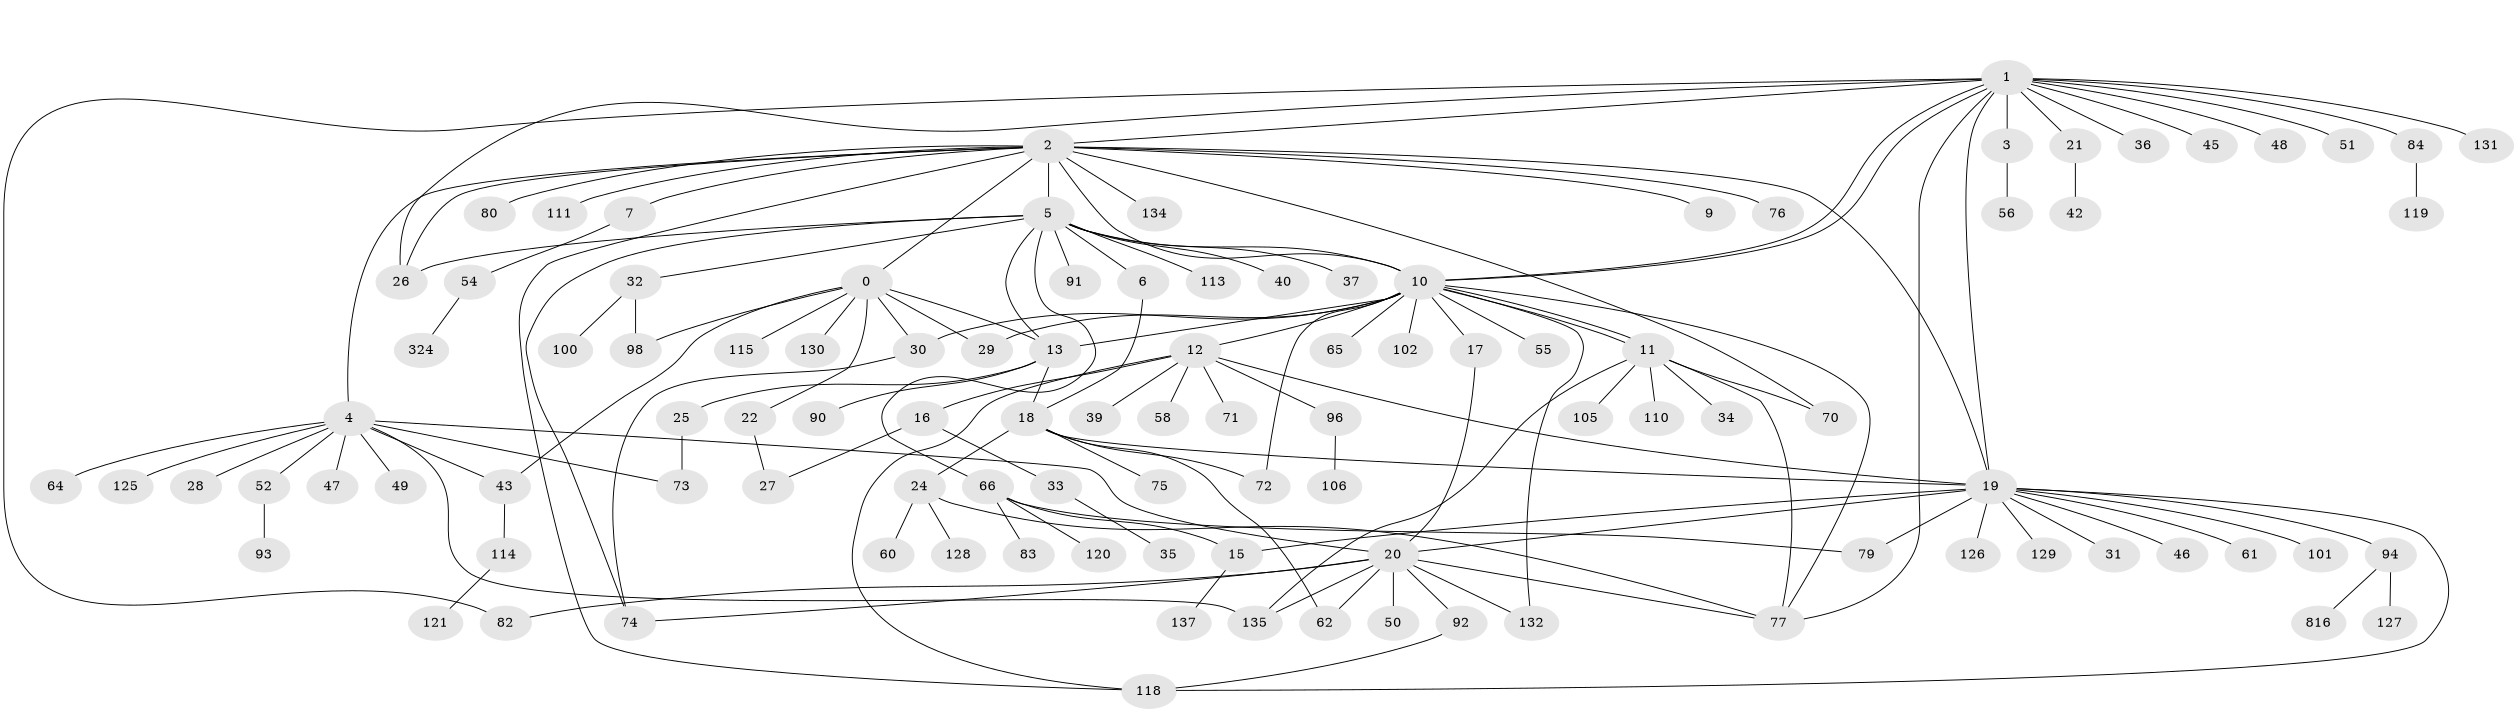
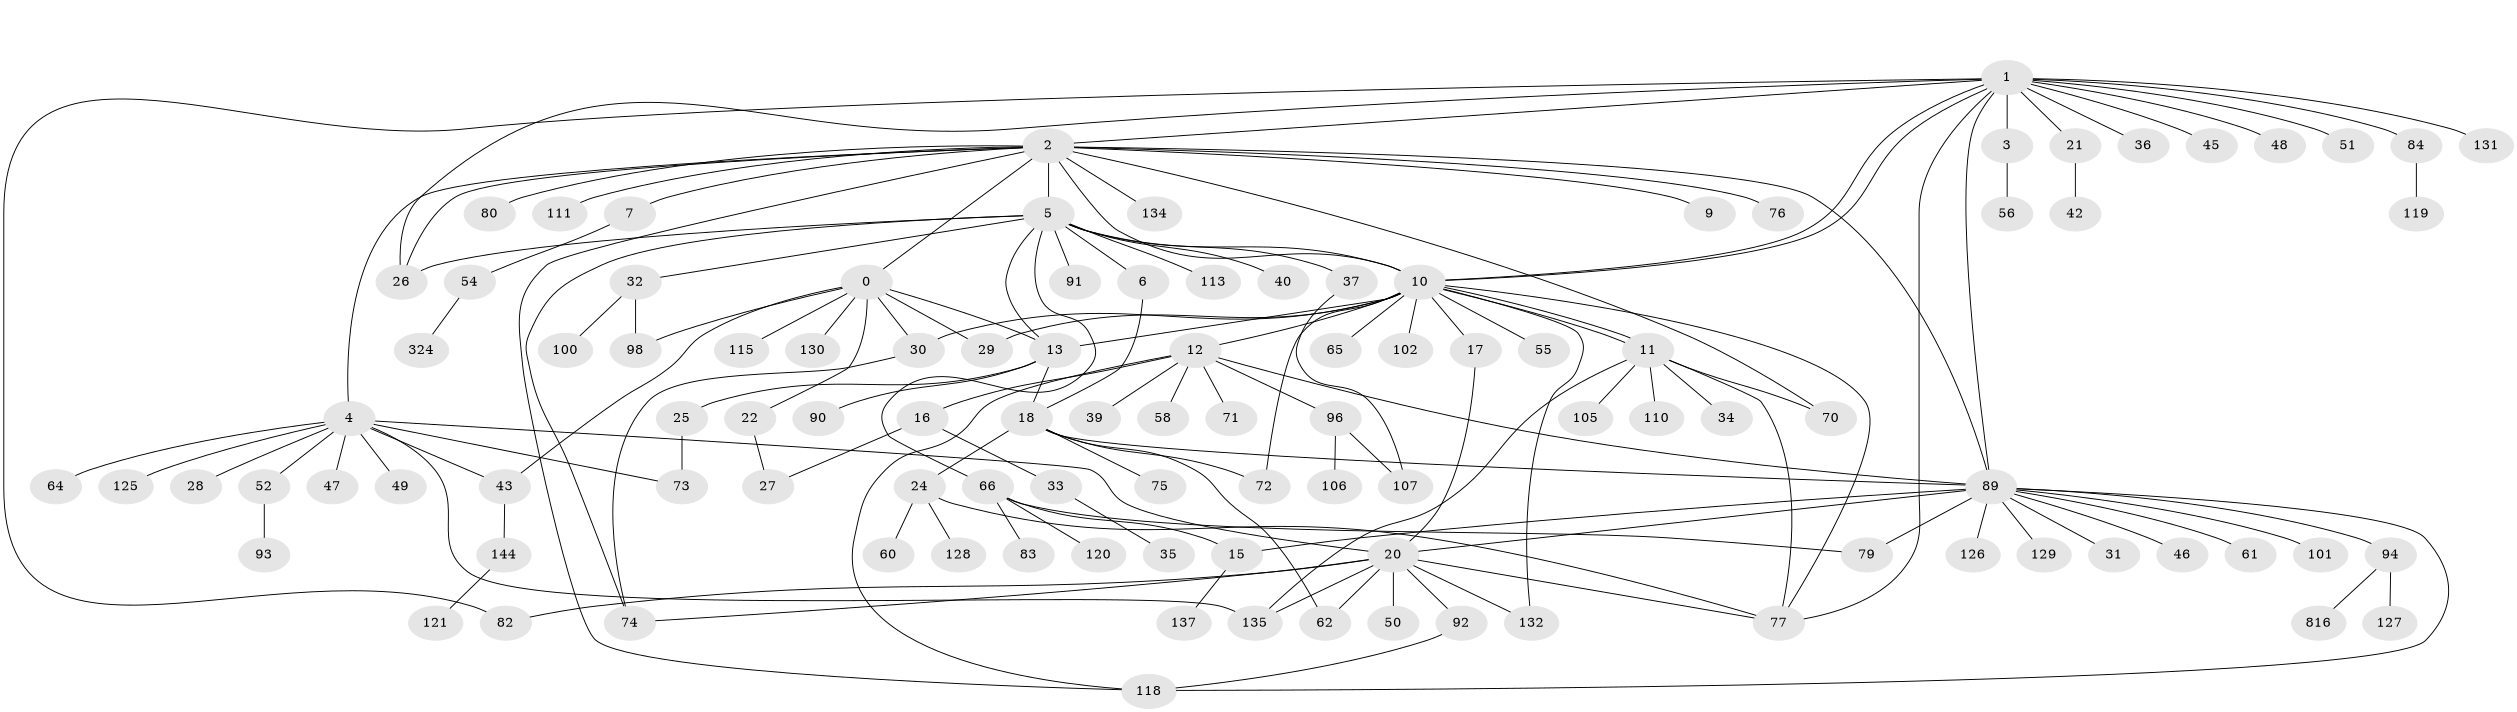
none -> (1406, 487)
(1991, 487) -> (1991, 487)
(504, 555) -> (504, 555)
